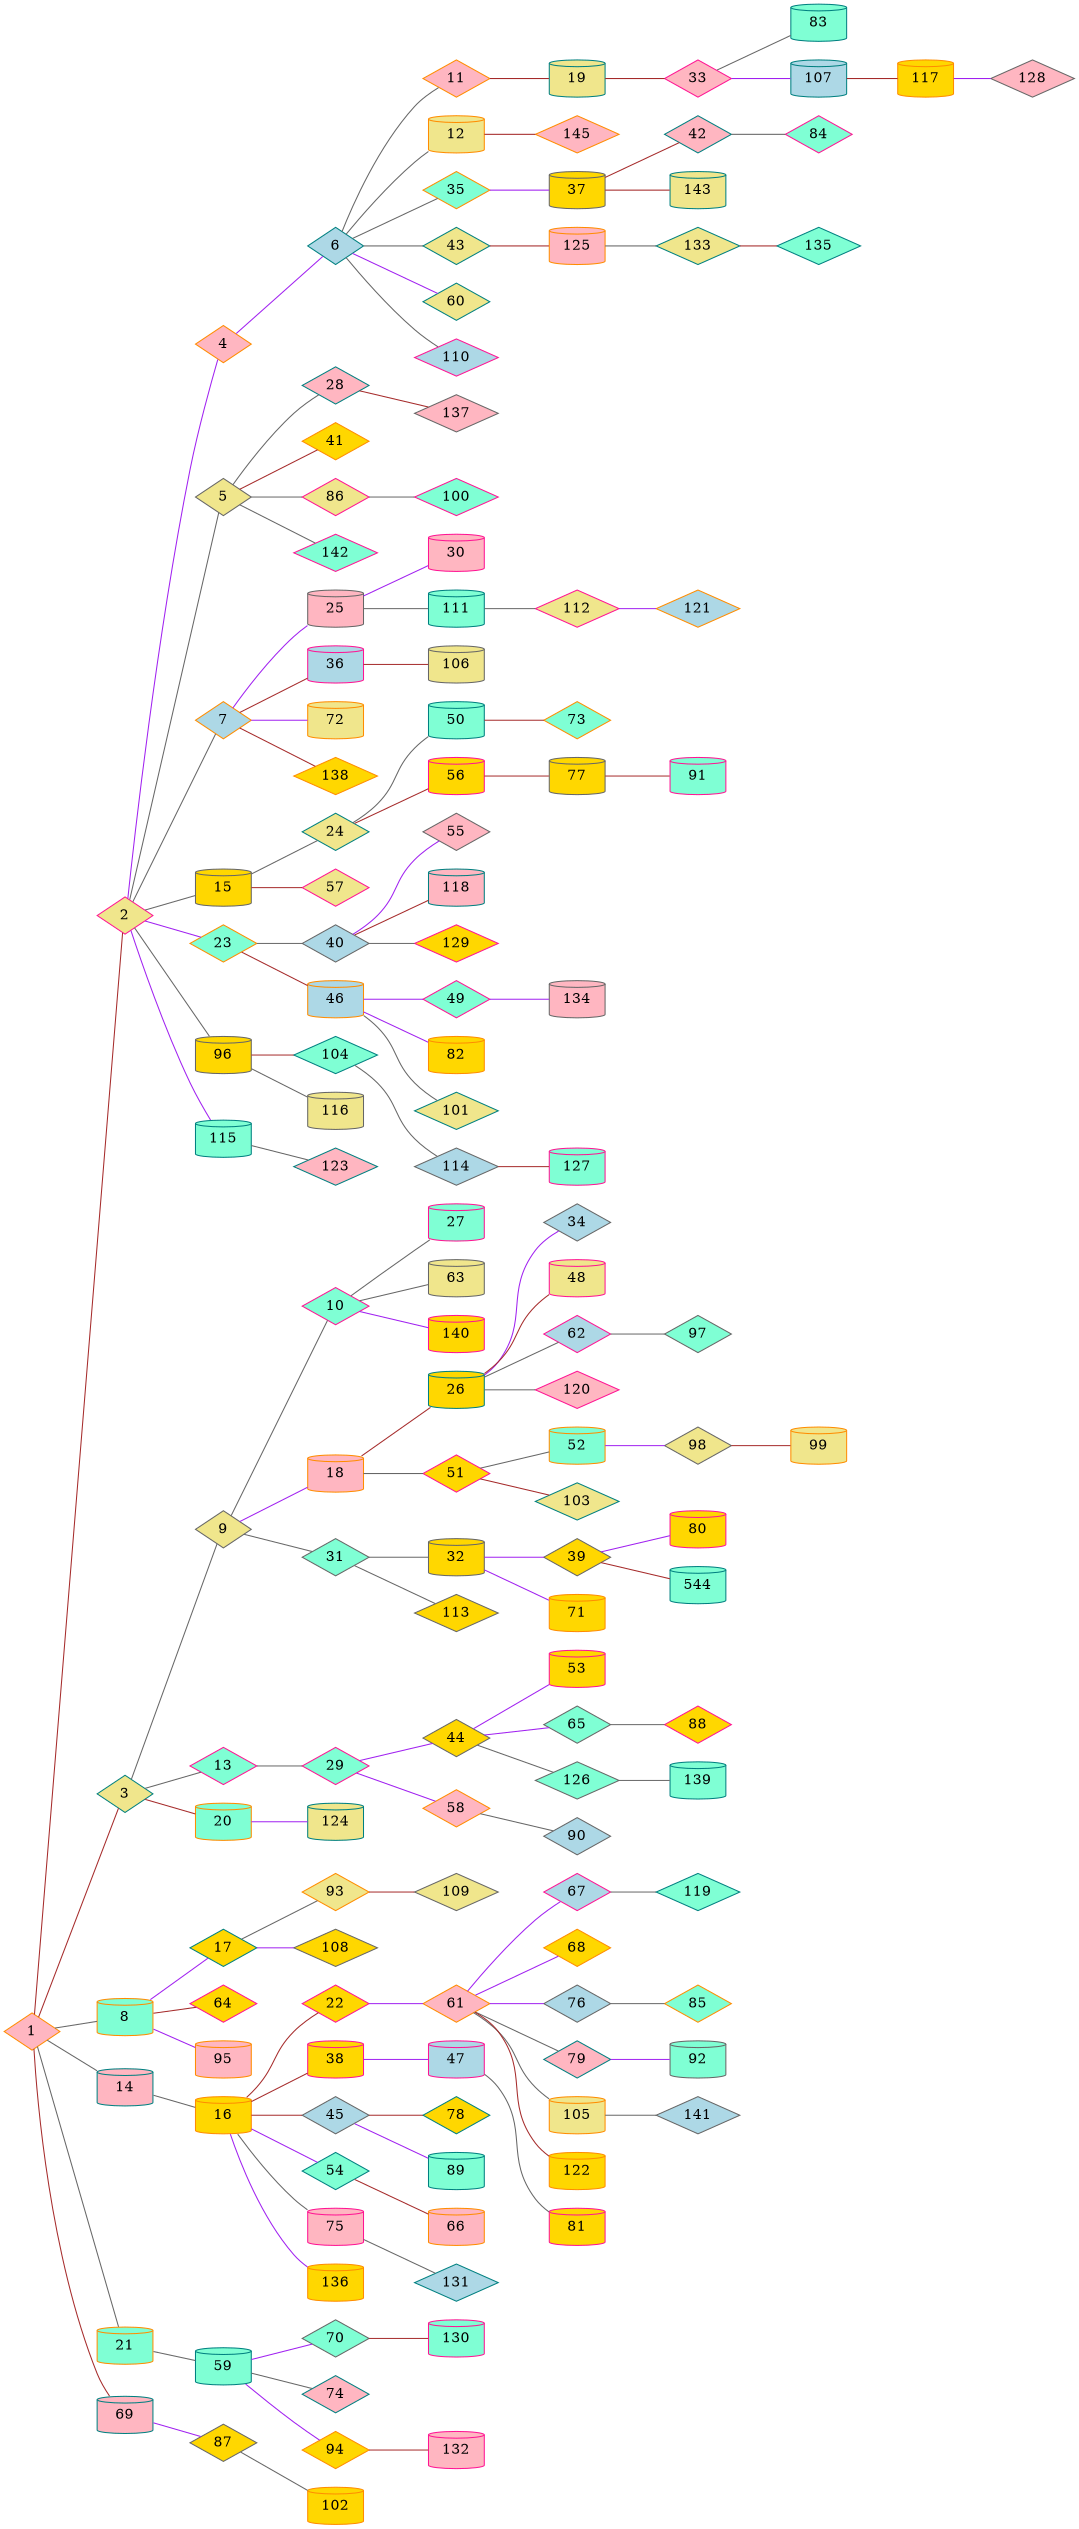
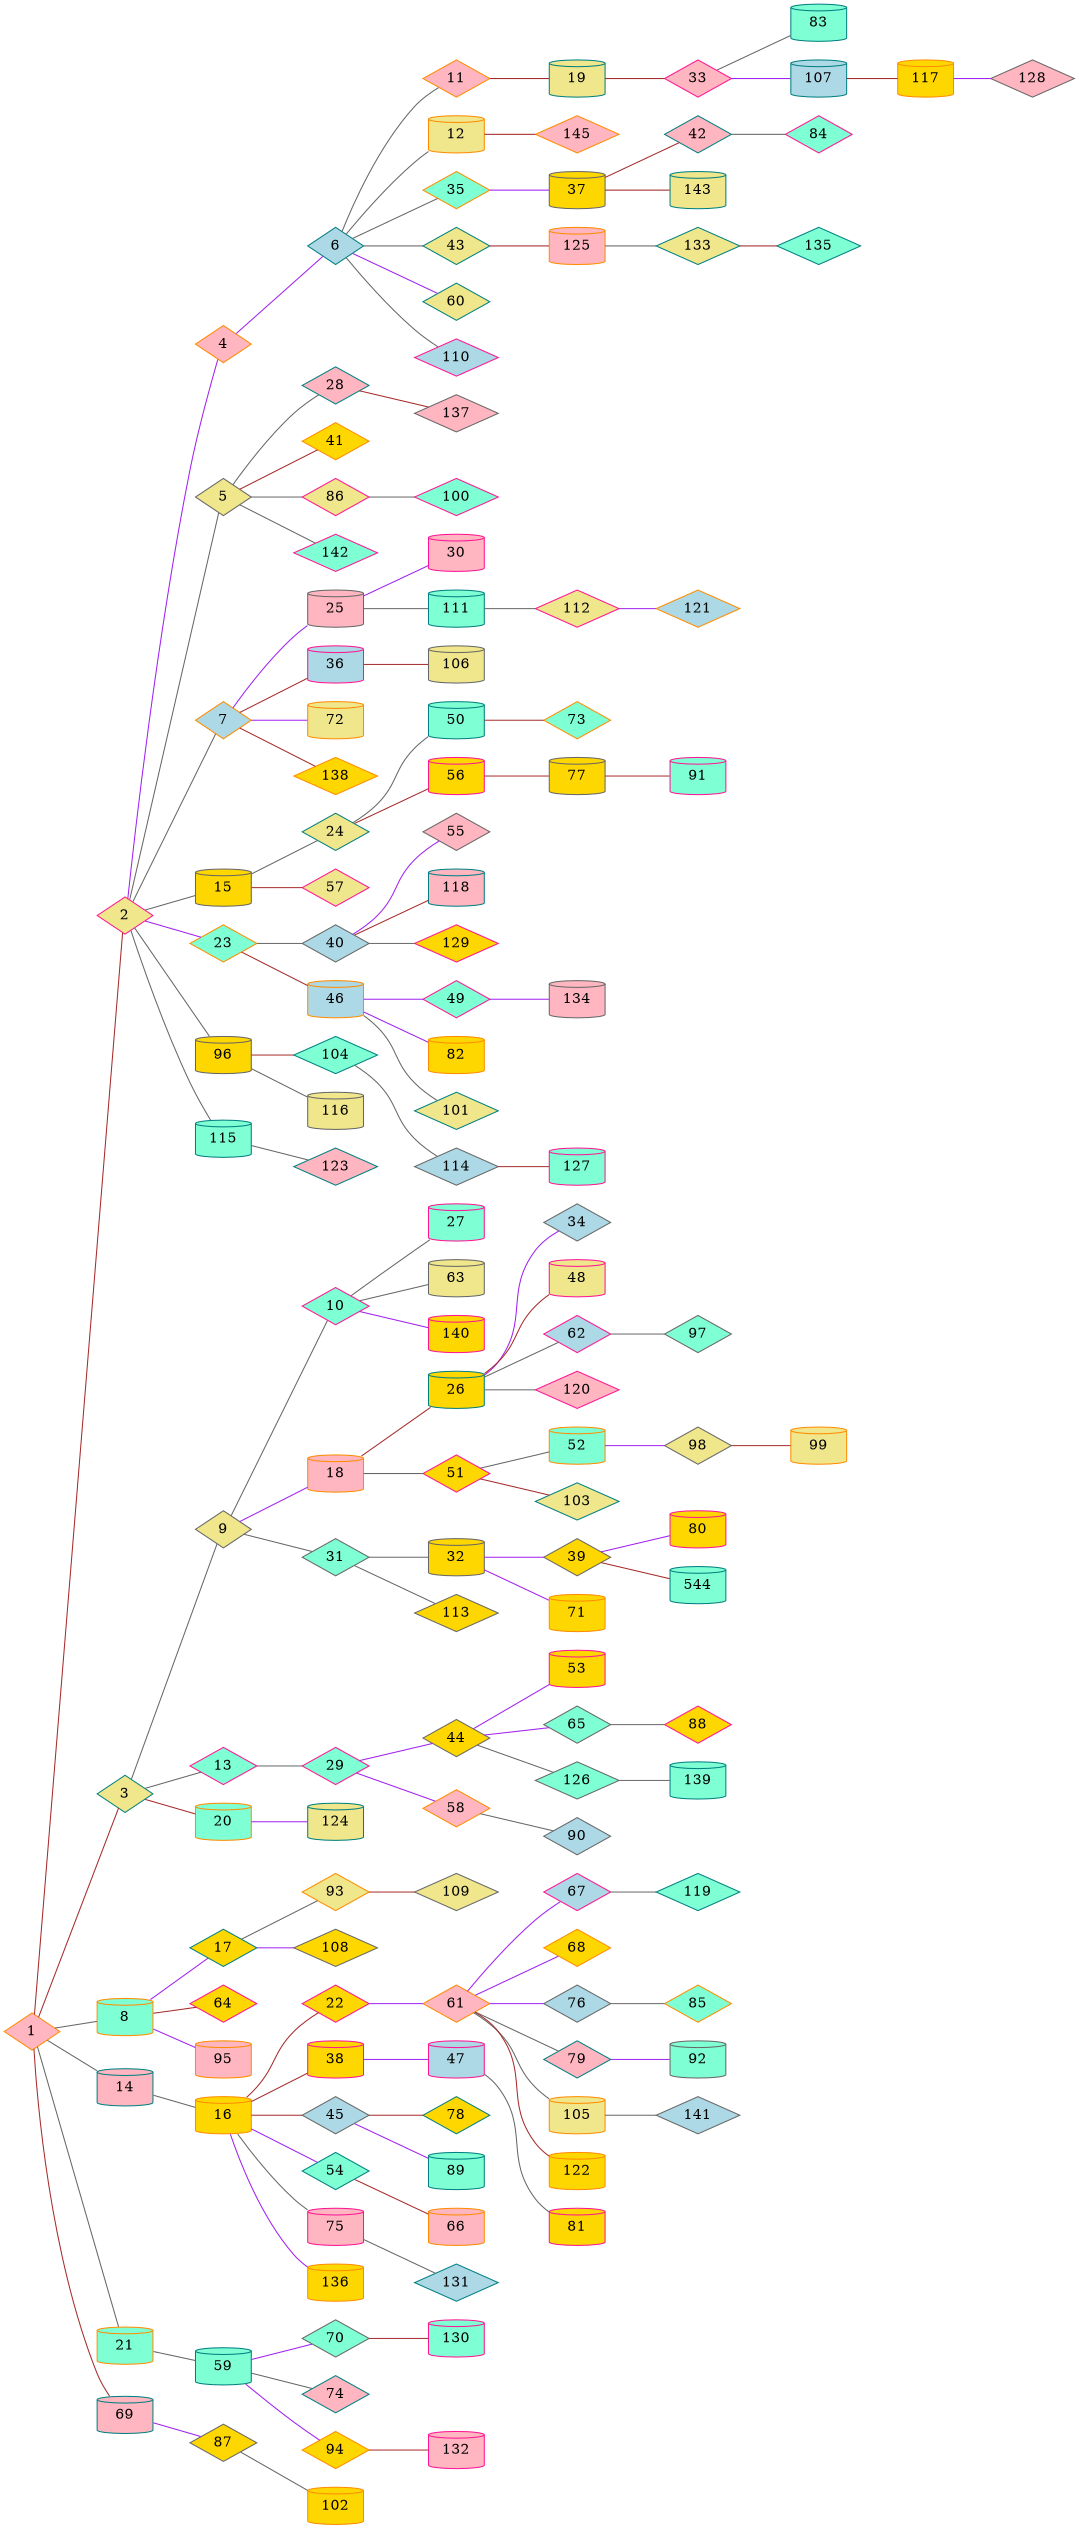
(166, 1027) -> (166, 1027)
